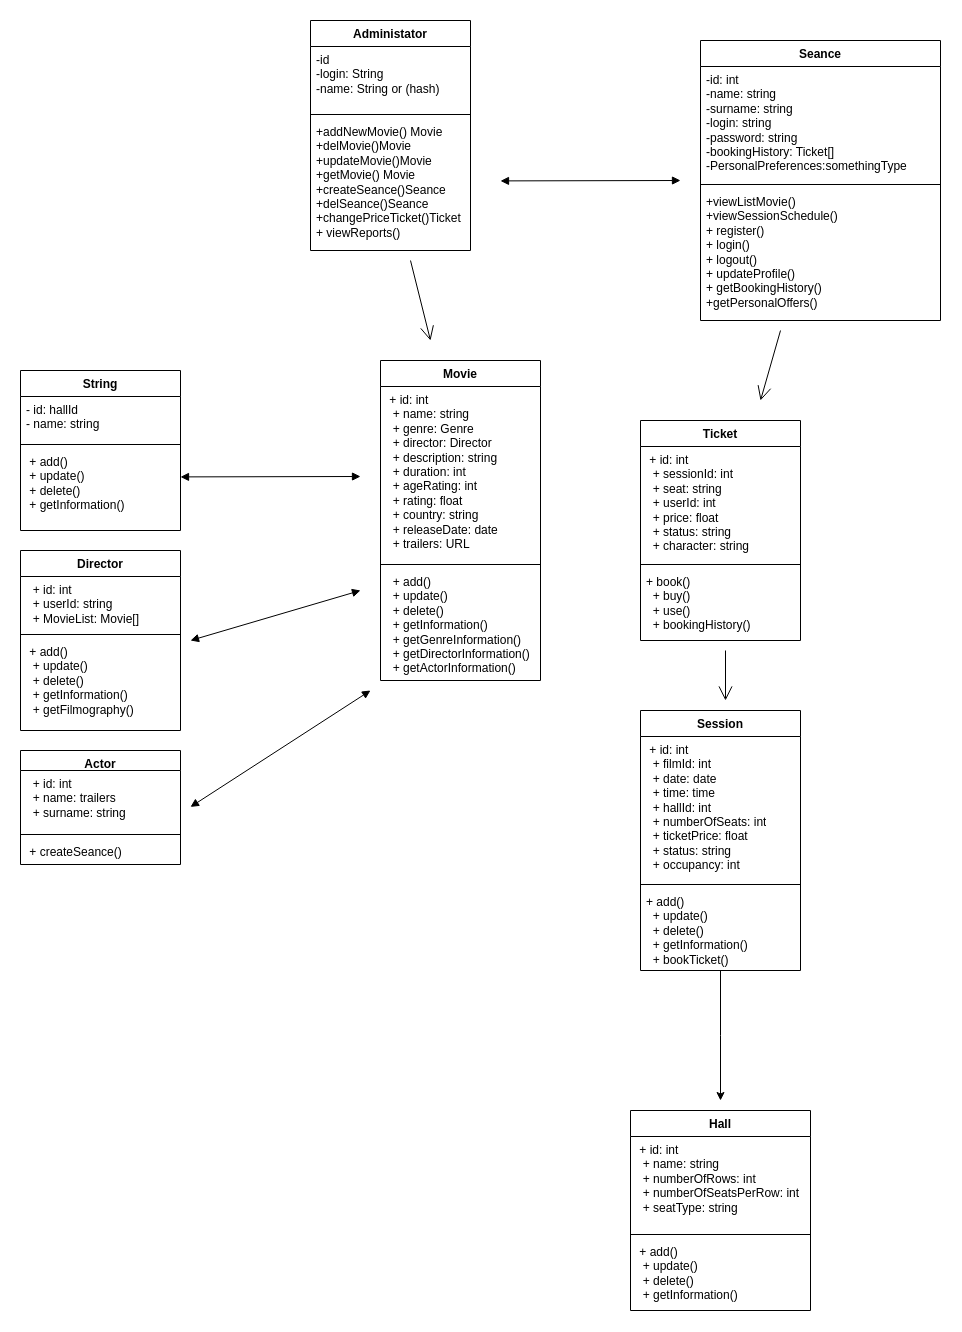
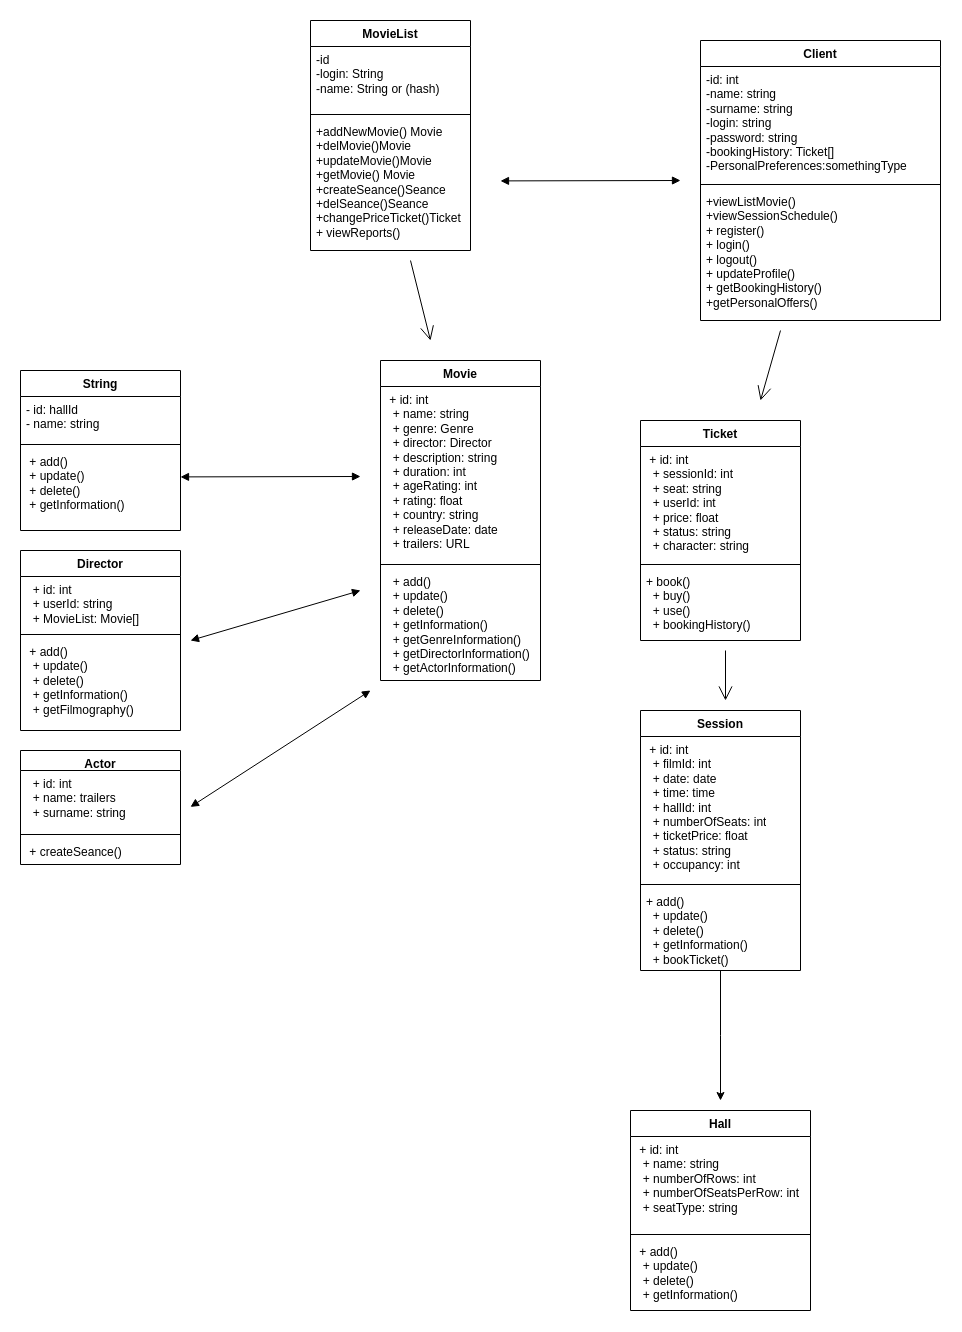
(391, 35) -> (391, 35)
(821, 55) -> (821, 55)
